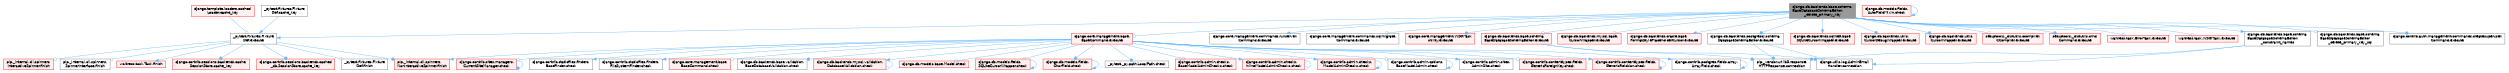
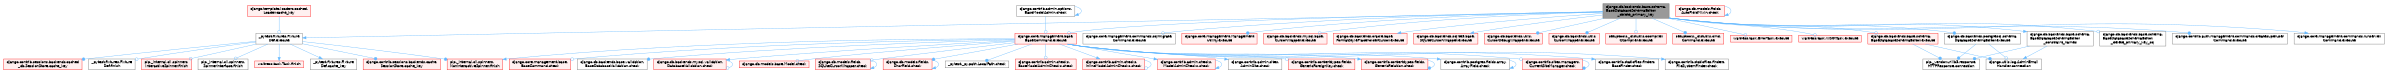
(270, 24) -> (305, 51)
(1440, 39) -> (1219, 39)
(1284, 52) -> (1046, 25)
